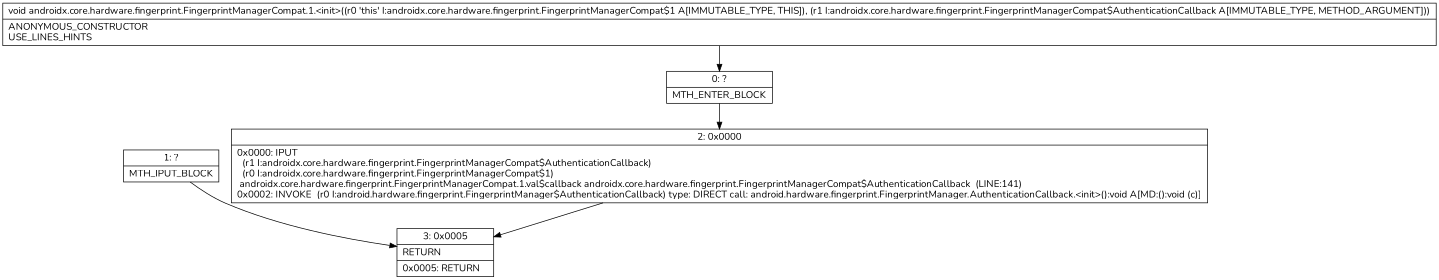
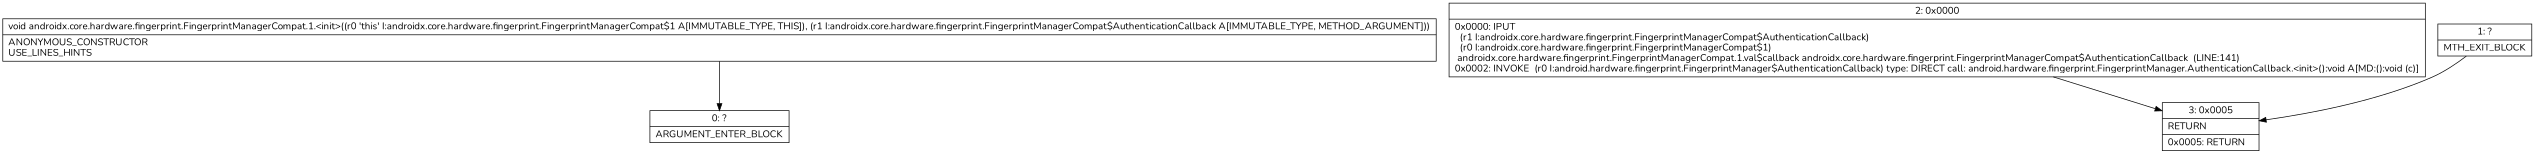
(719, 95) -> (719, 134)
(719, 113) -> none
(171, 174) -> (2485, 48)
